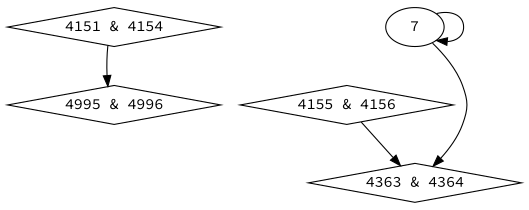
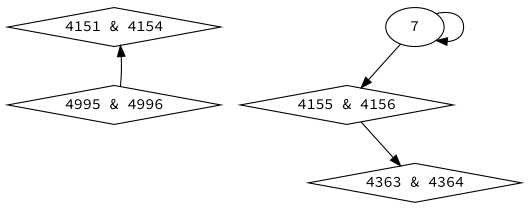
(107, 60) -> (121, 72)
(466, 99) -> (385, 62)
